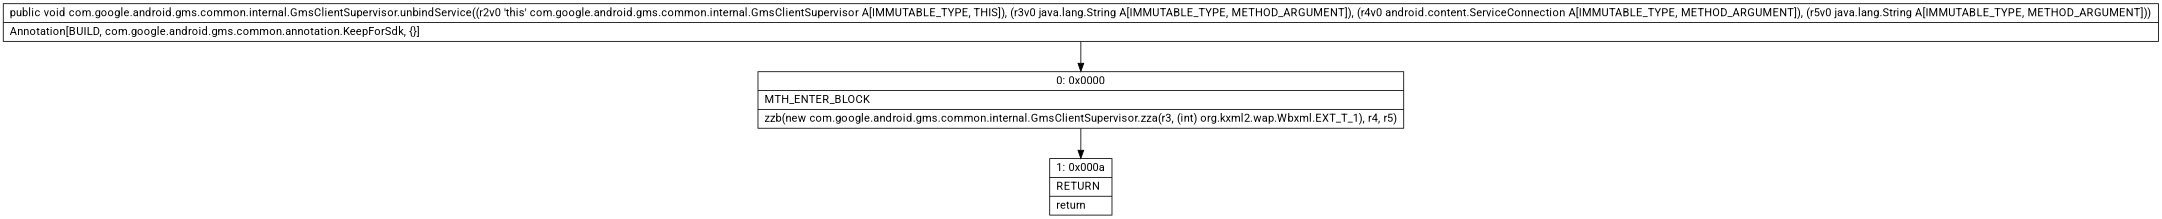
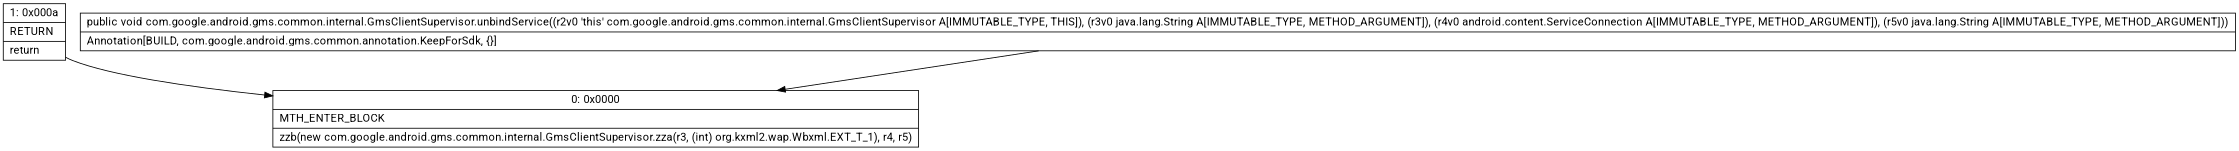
(1081, 139) -> (164, 82)
